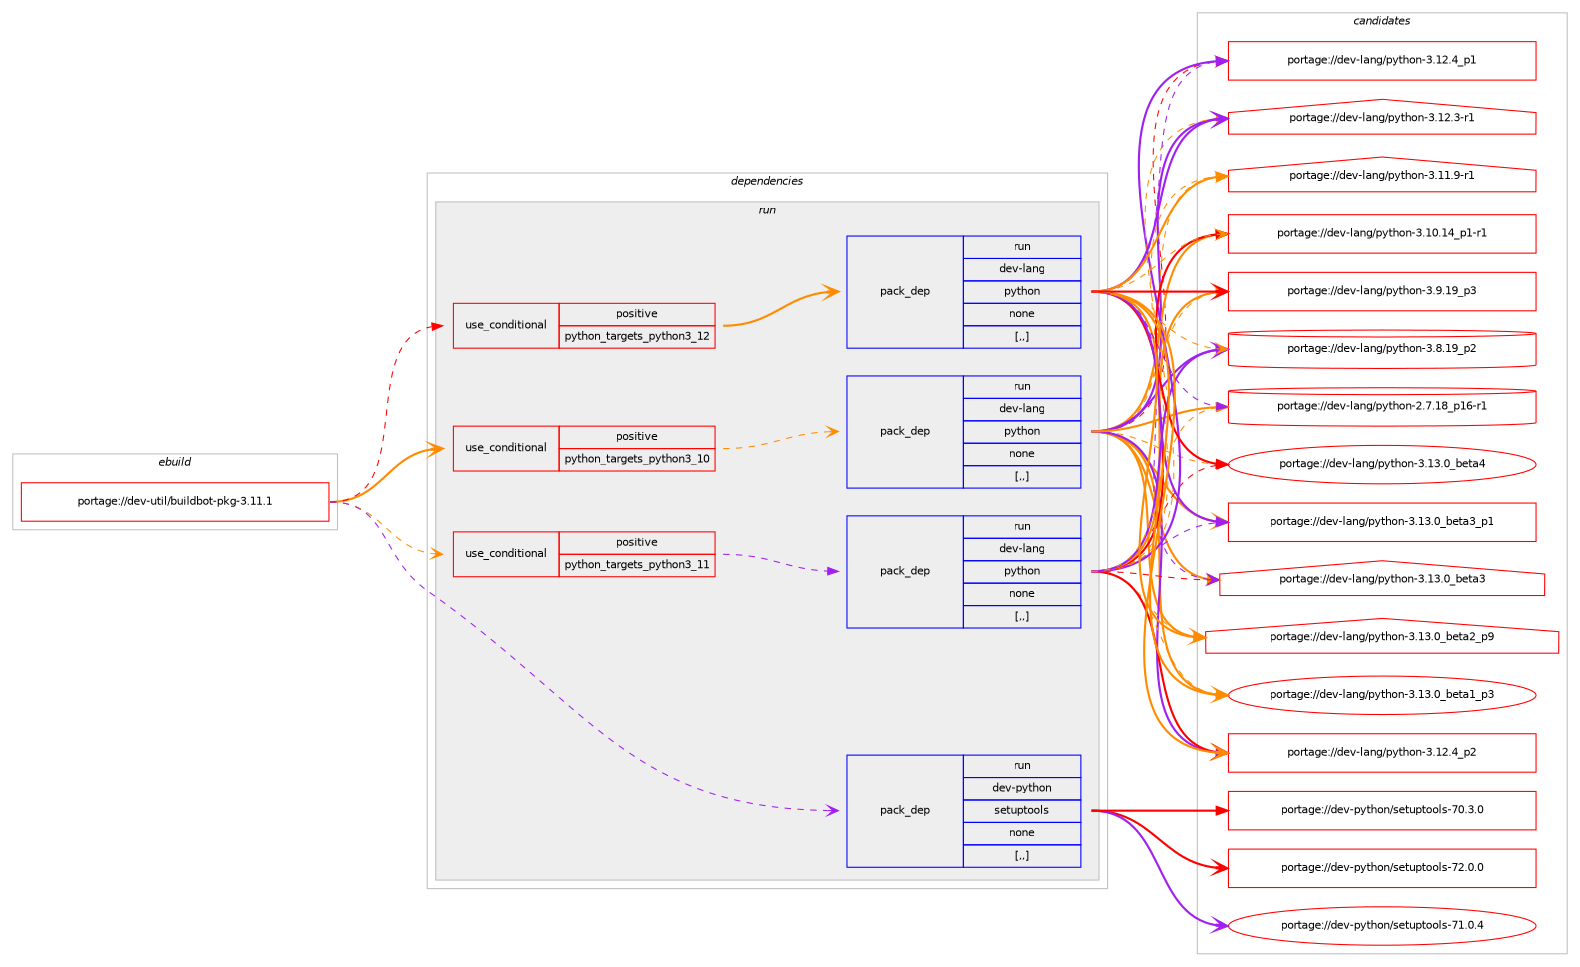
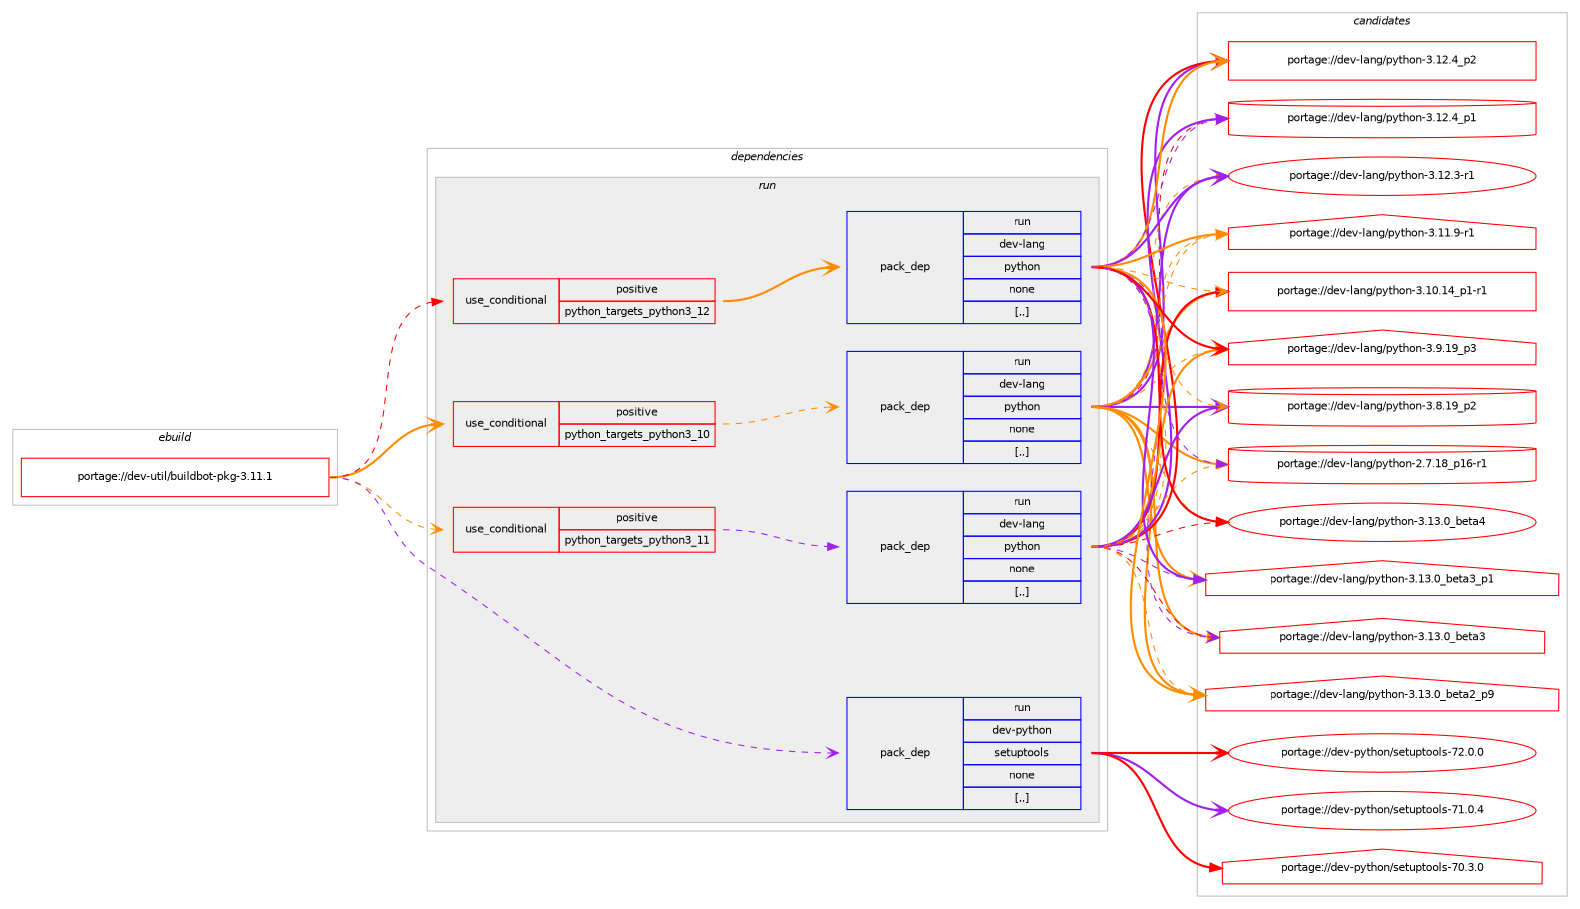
(1382, 61) -> (1382, 119)
(1382, 119) -> (1382, 176)
(1382, 292) -> (1382, 349)
(1382, 522) -> (1382, 580)
(1382, 695) -> none
(1382, 811) -> (1382, 868)
(1382, 868) -> (1382, 753)
